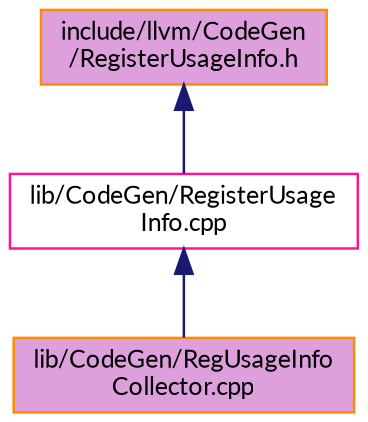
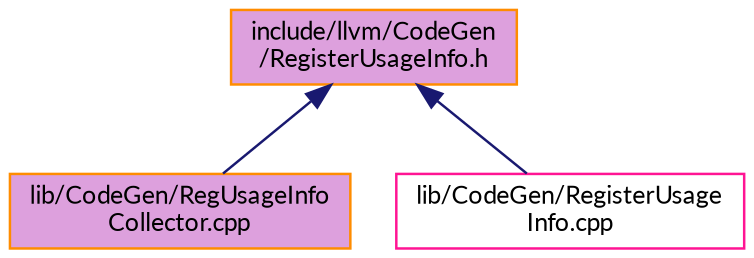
(184, 306) -> (267, 137)
